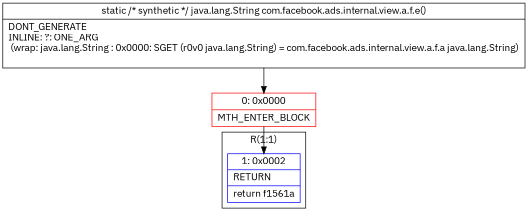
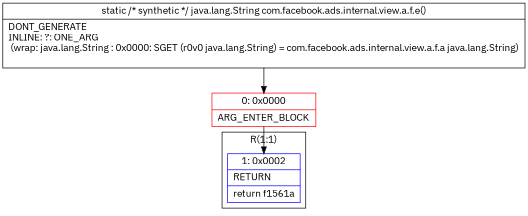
(264, 118) -> (264, 118)
